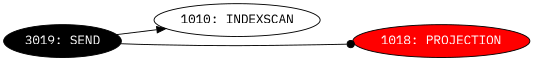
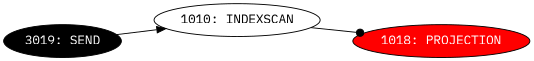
(234, 46) -> (334, 30)
